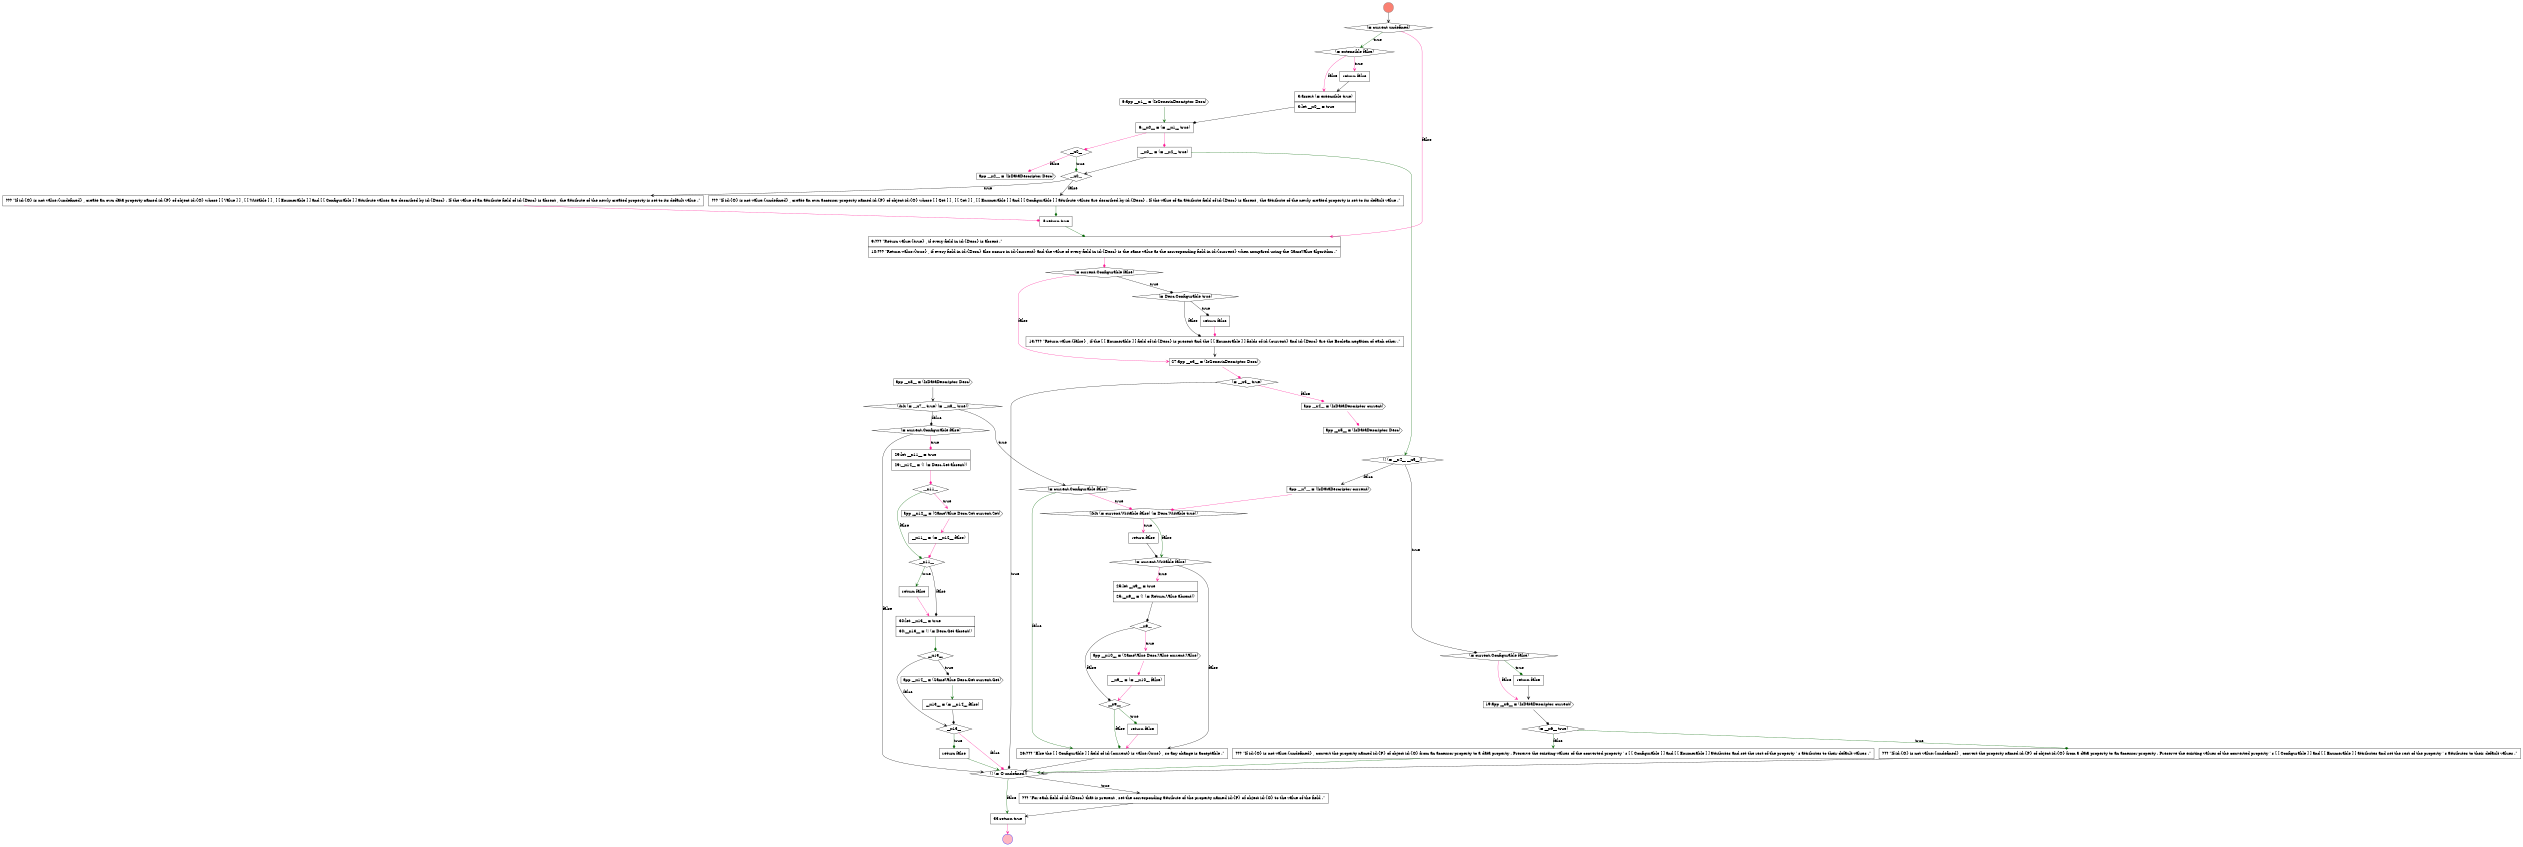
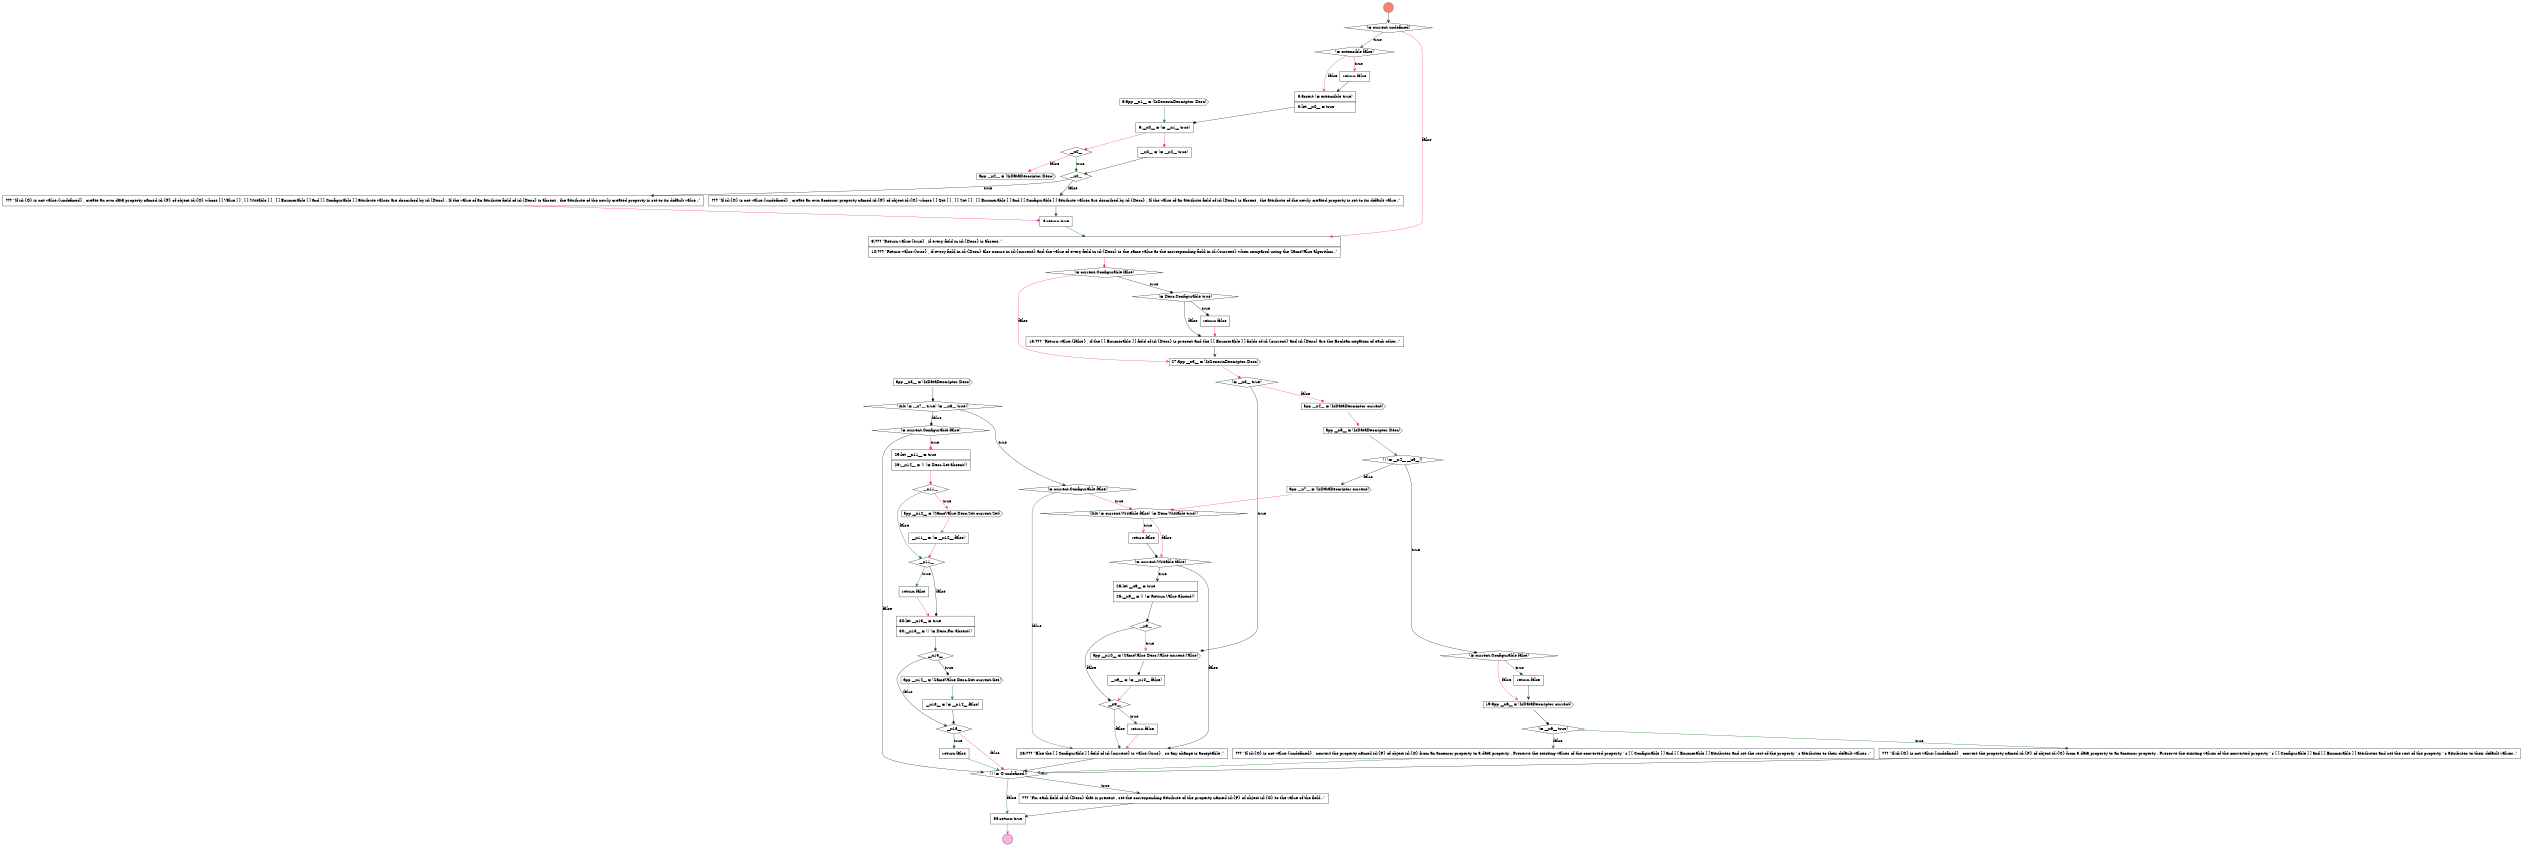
(1412, 202) -> (1382, 445)
(933, 393) -> (933, 393)
(1011, 481) -> (1258, 537)
(1161, 535) -> (1161, 535)
(1159, 573) -> (1159, 573)
(935, 631) -> (936, 631)
(1142, 666) -> (1142, 666)
